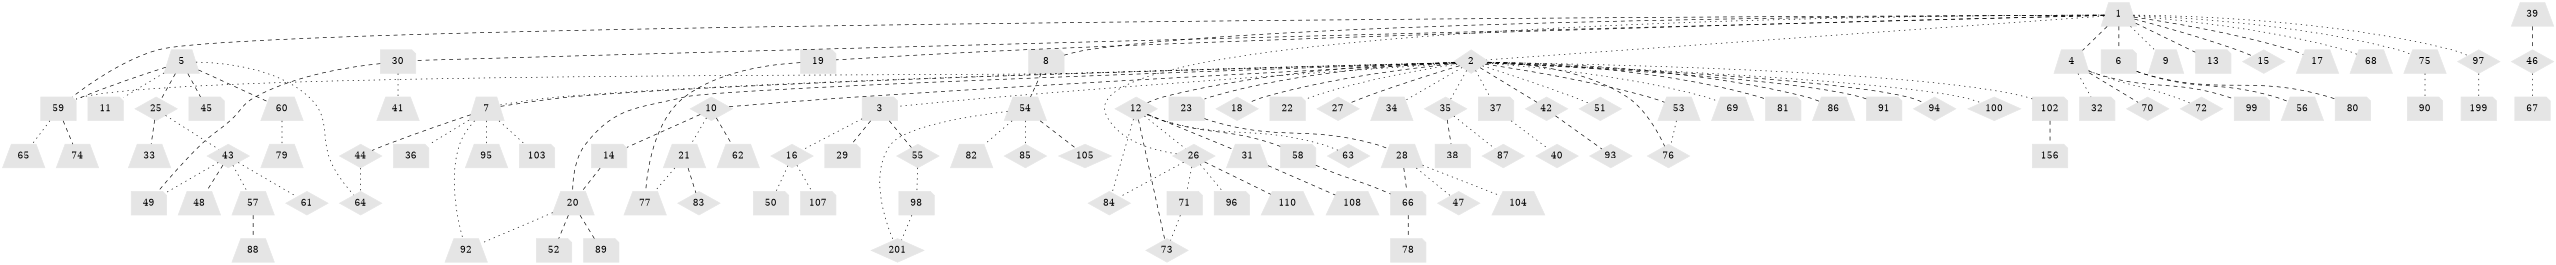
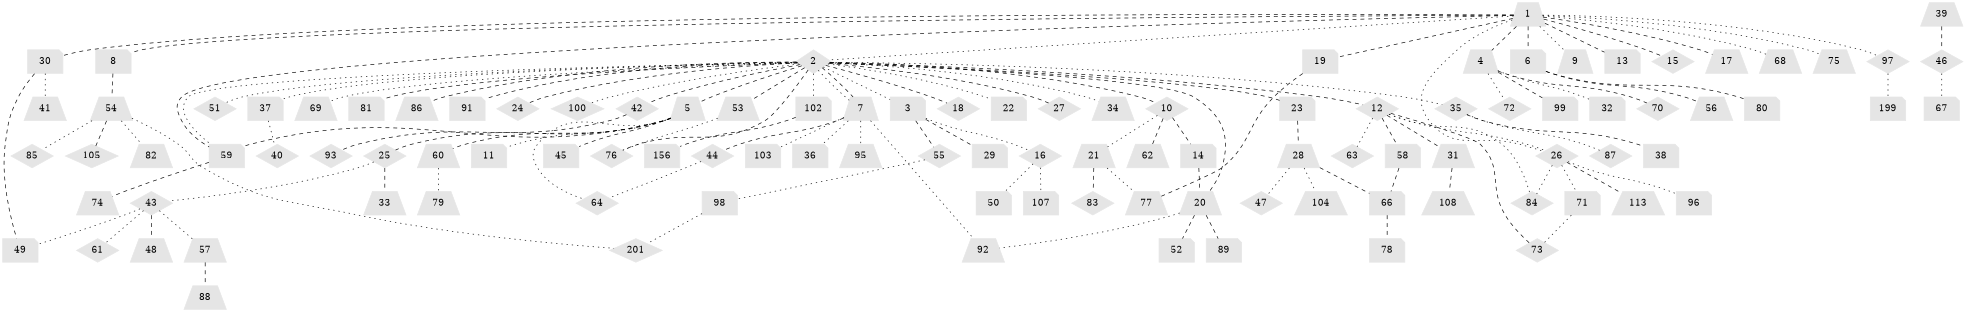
none -> (750, 83)
(1935, 109) -> (518, 109)
(2425, 109) -> none
(24, 156) -> none
(1288, 203) -> (1638, 203)
